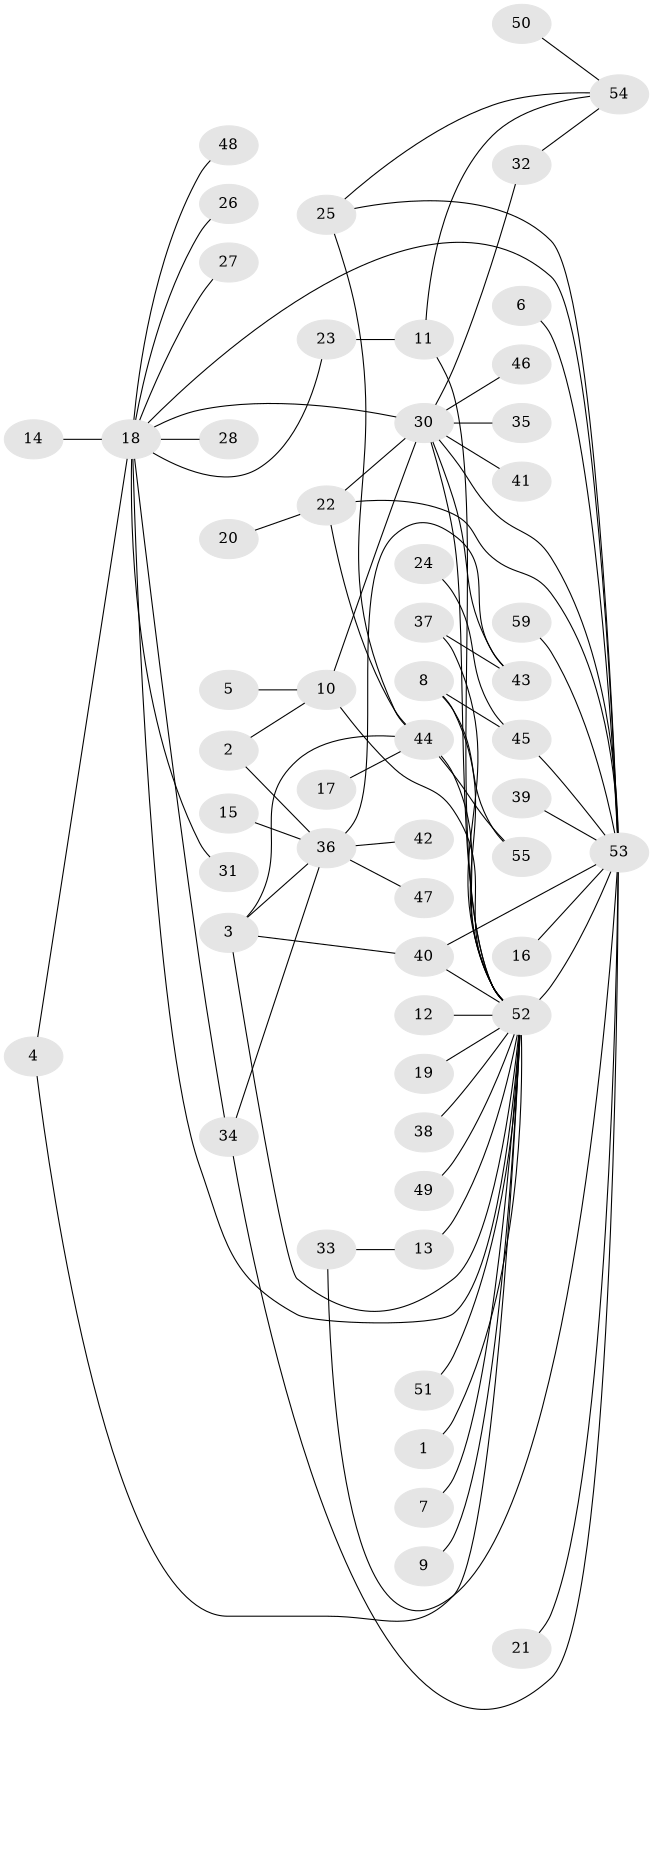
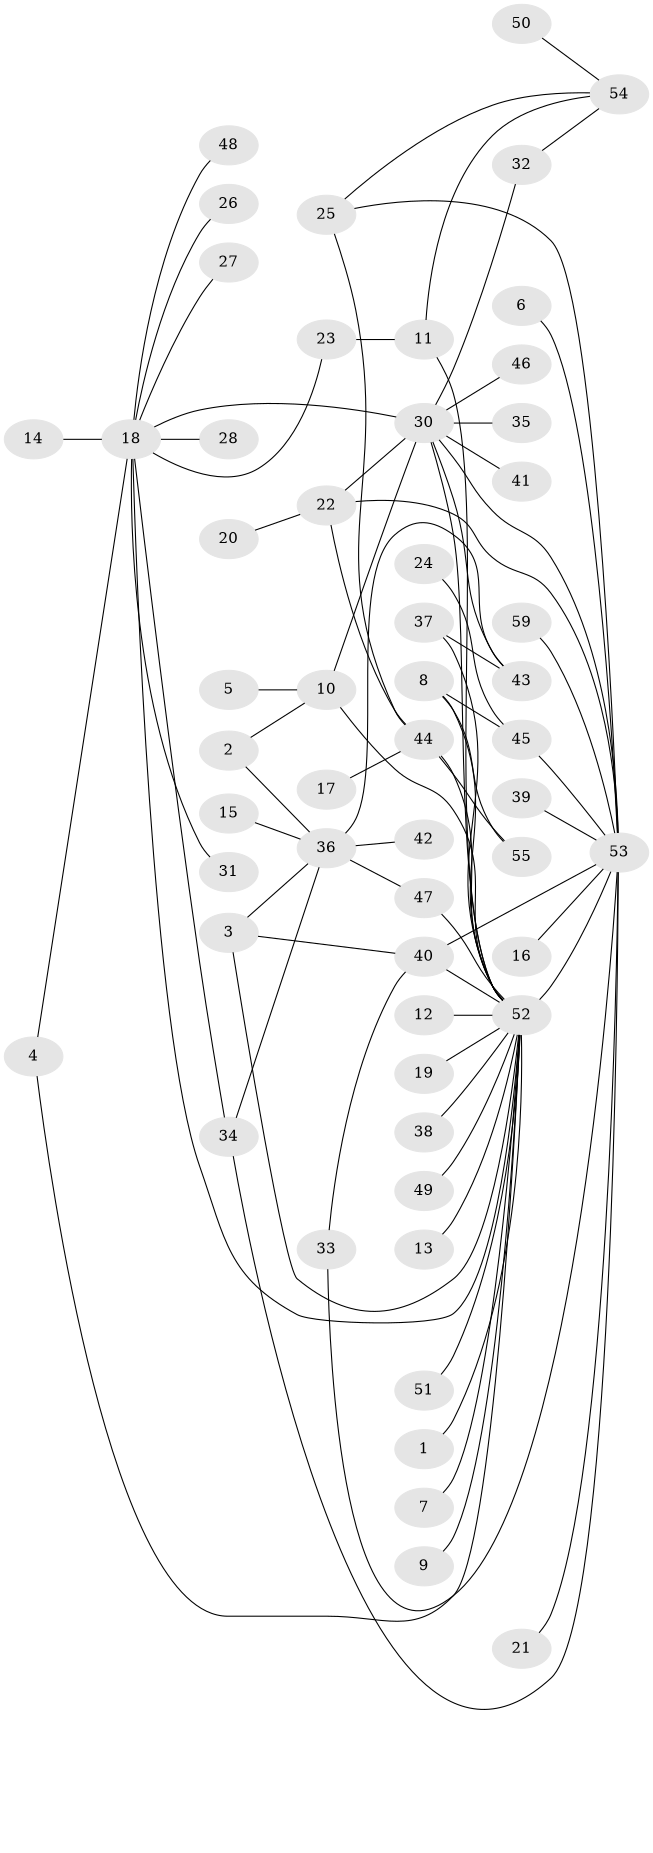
(561, 297) -> none
(278, 787) -> none
none -> (473, 957)
(375, 1250) -> (353, 1096)
